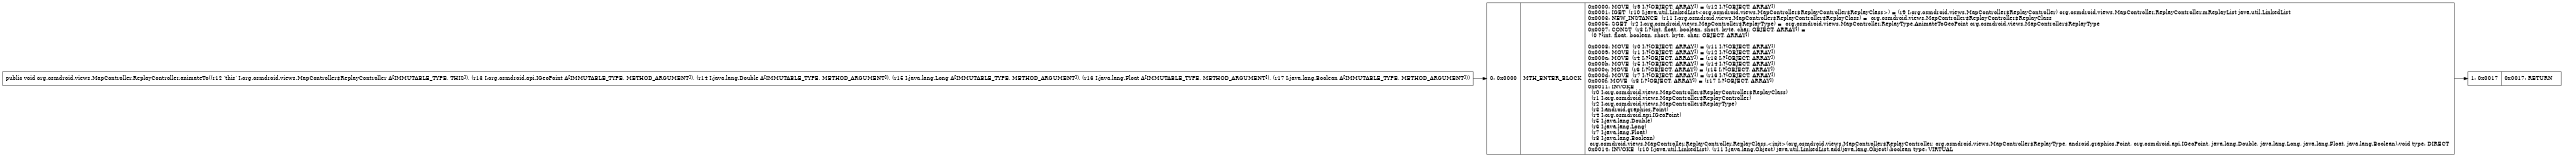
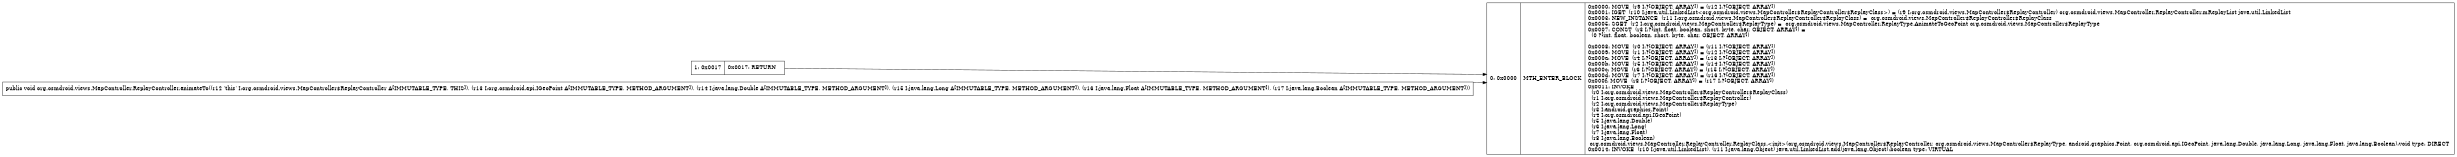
(2459, 79) -> (1134, 71)
